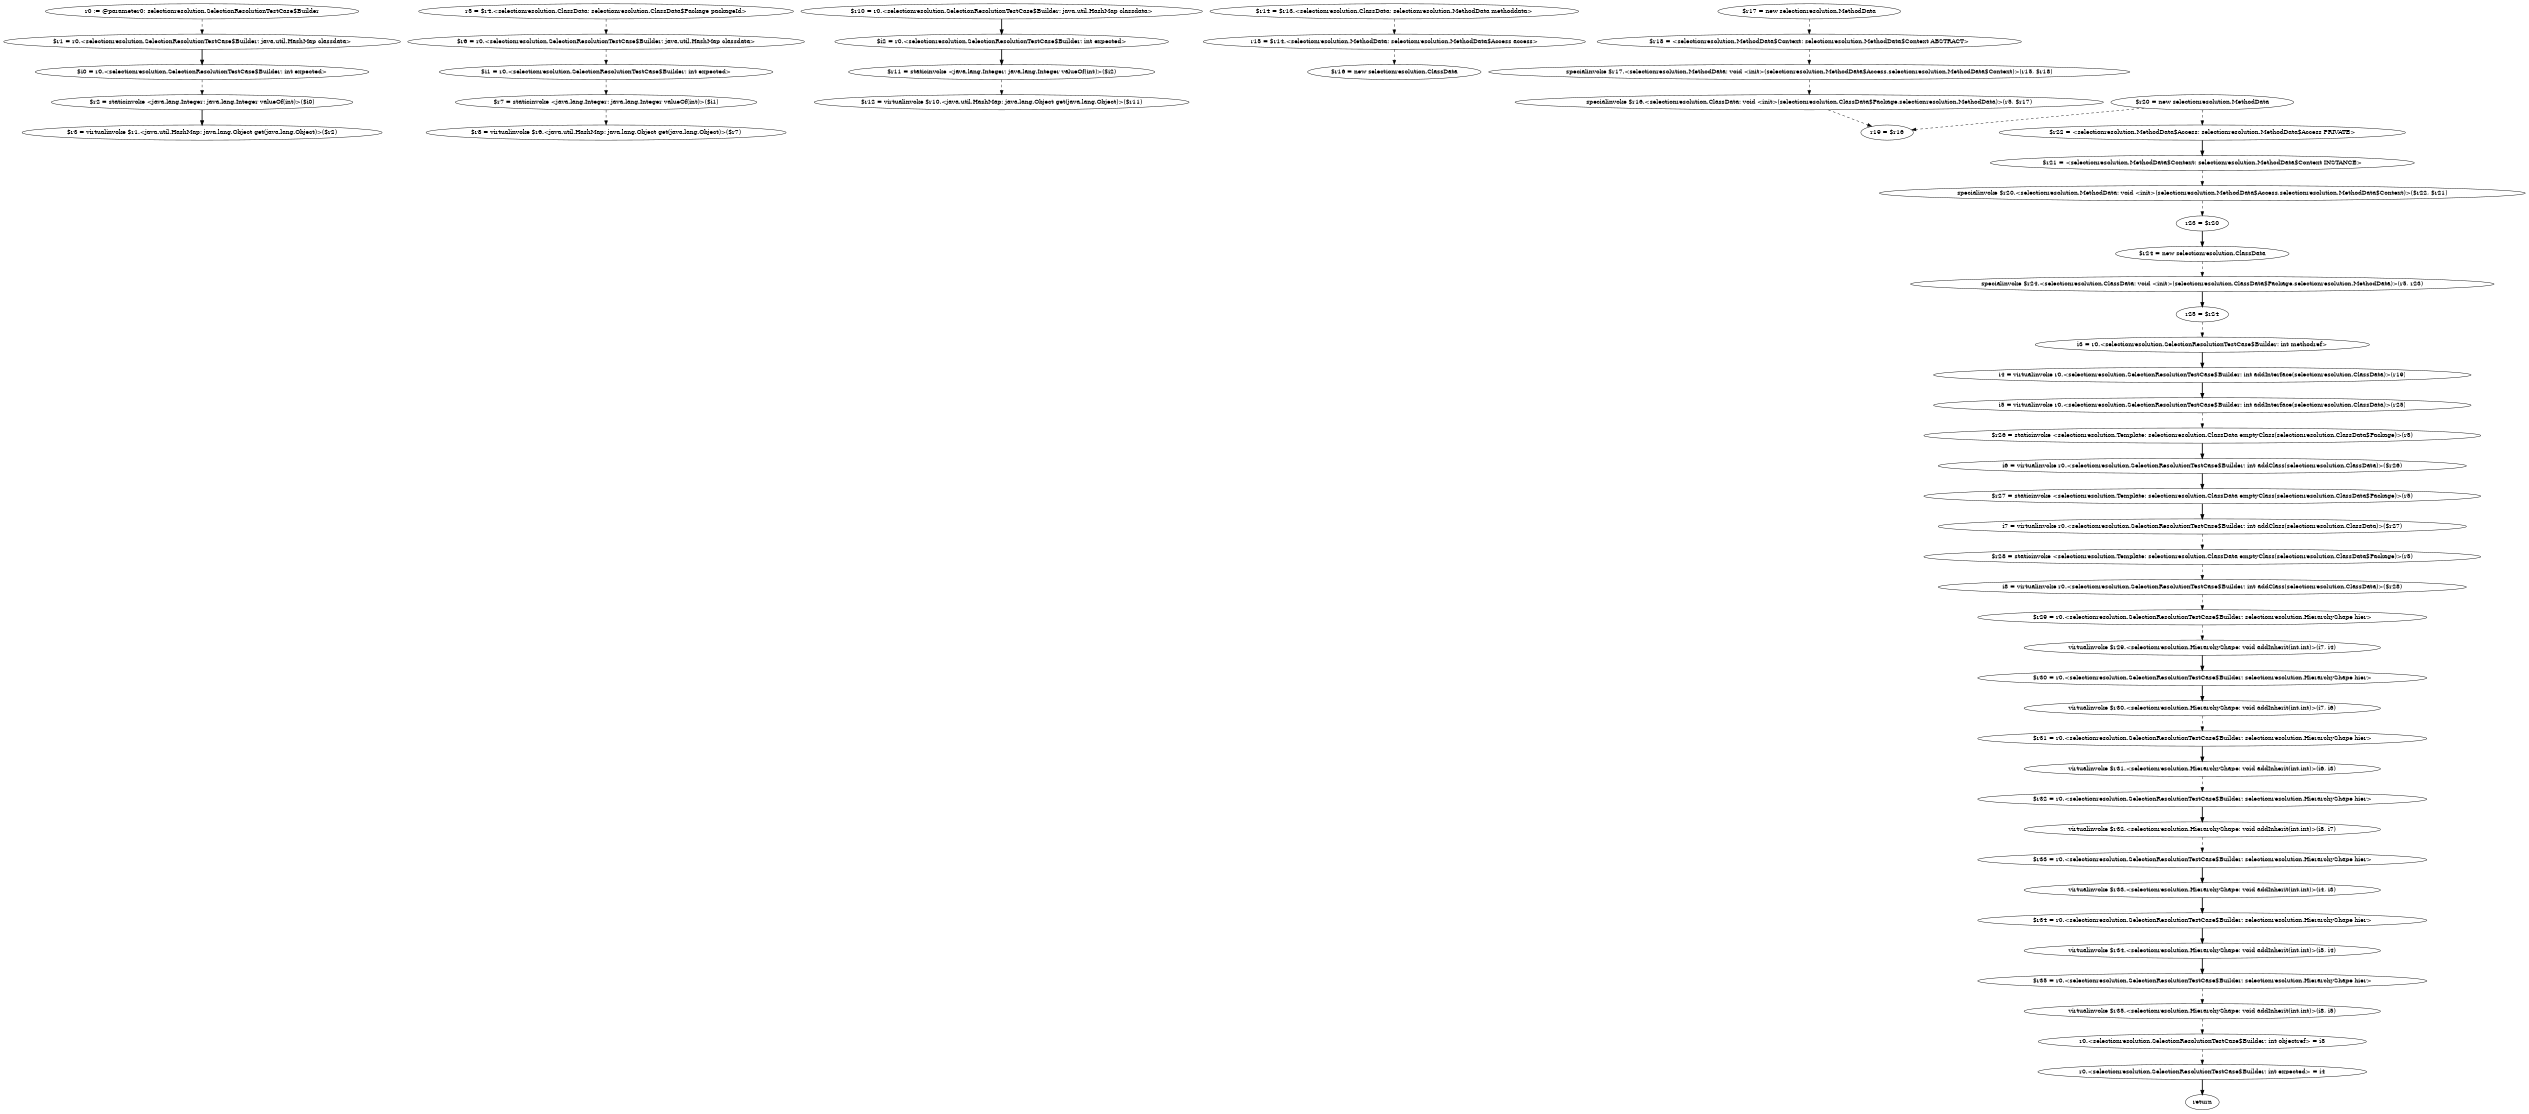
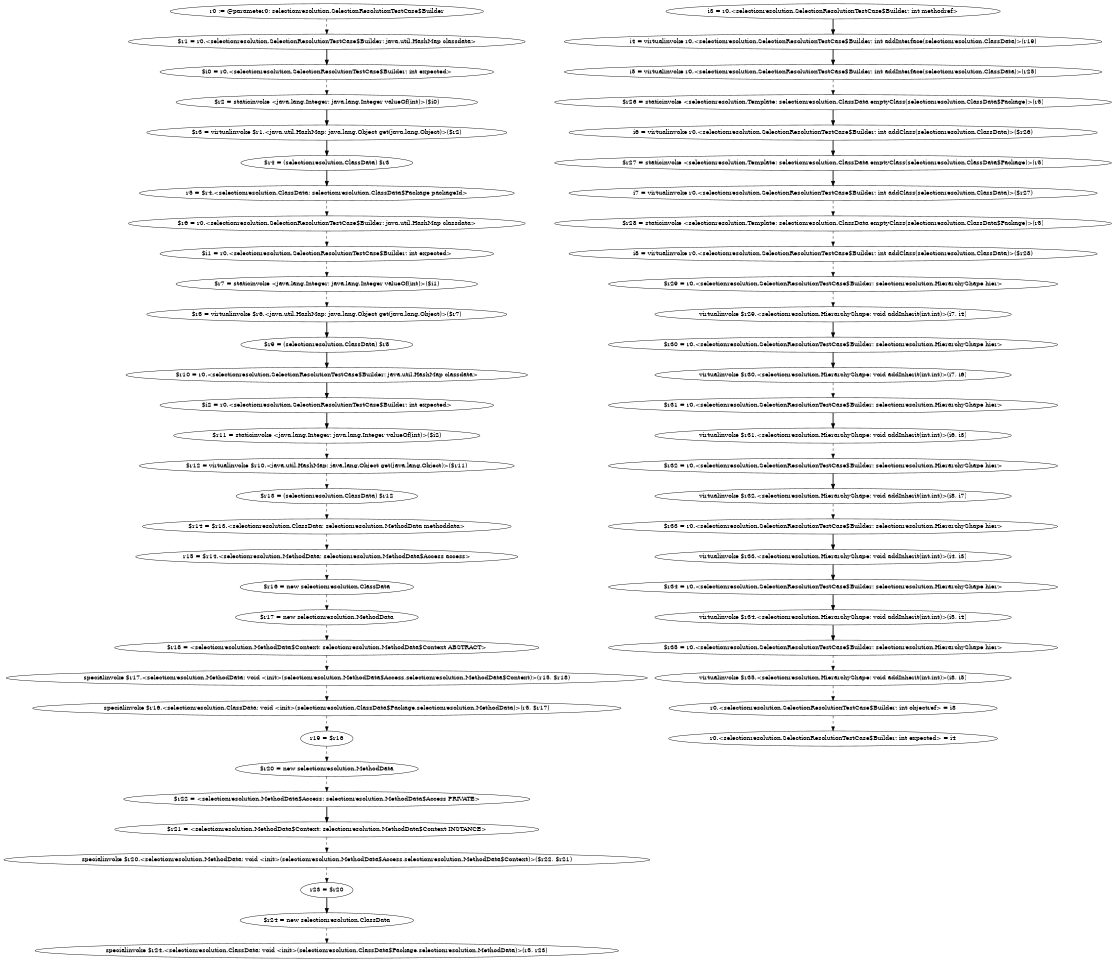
(2030, 119) -> (327, 752)
none -> (327, 163)
(2202, 314) -> none
none -> (327, 345)
none -> (327, 496)
none -> (327, 600)
(2202, 1102) -> none
